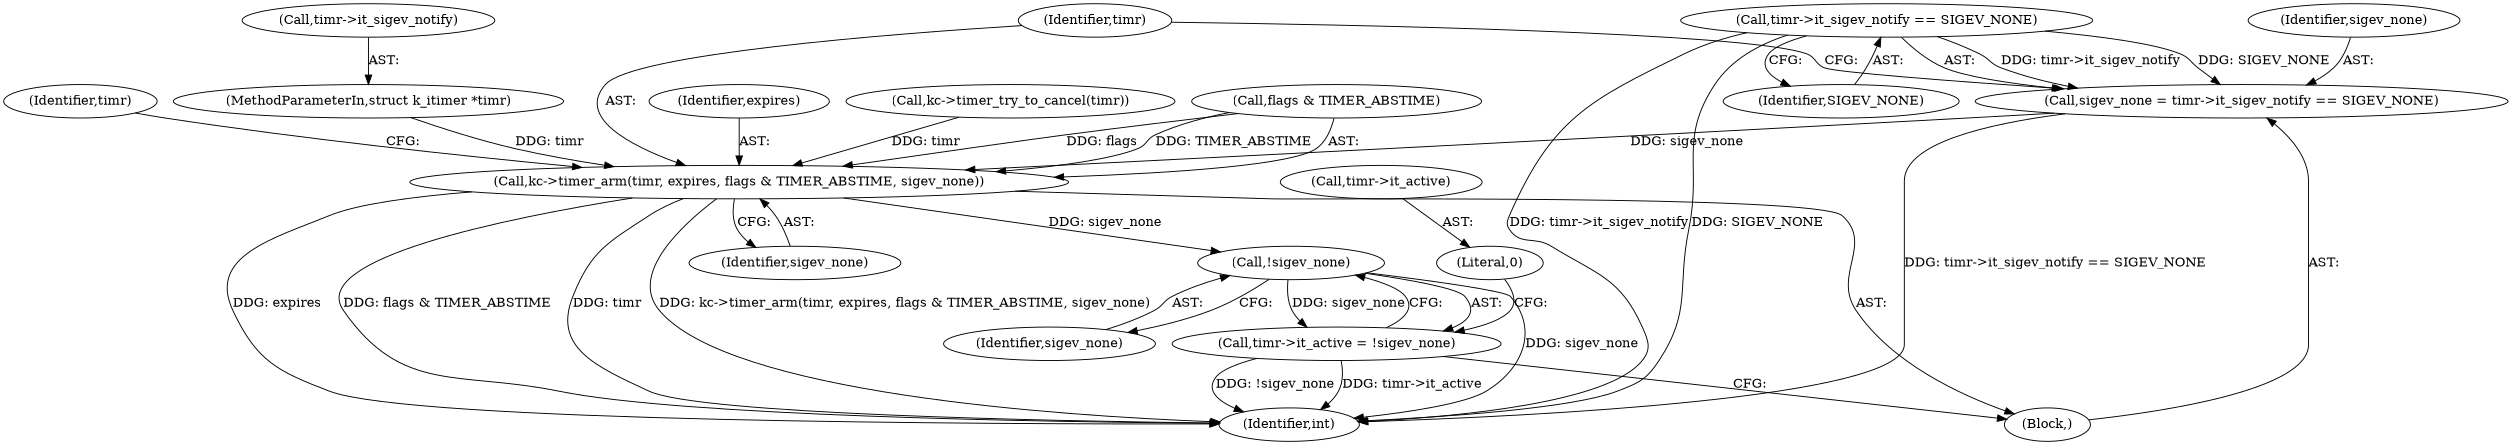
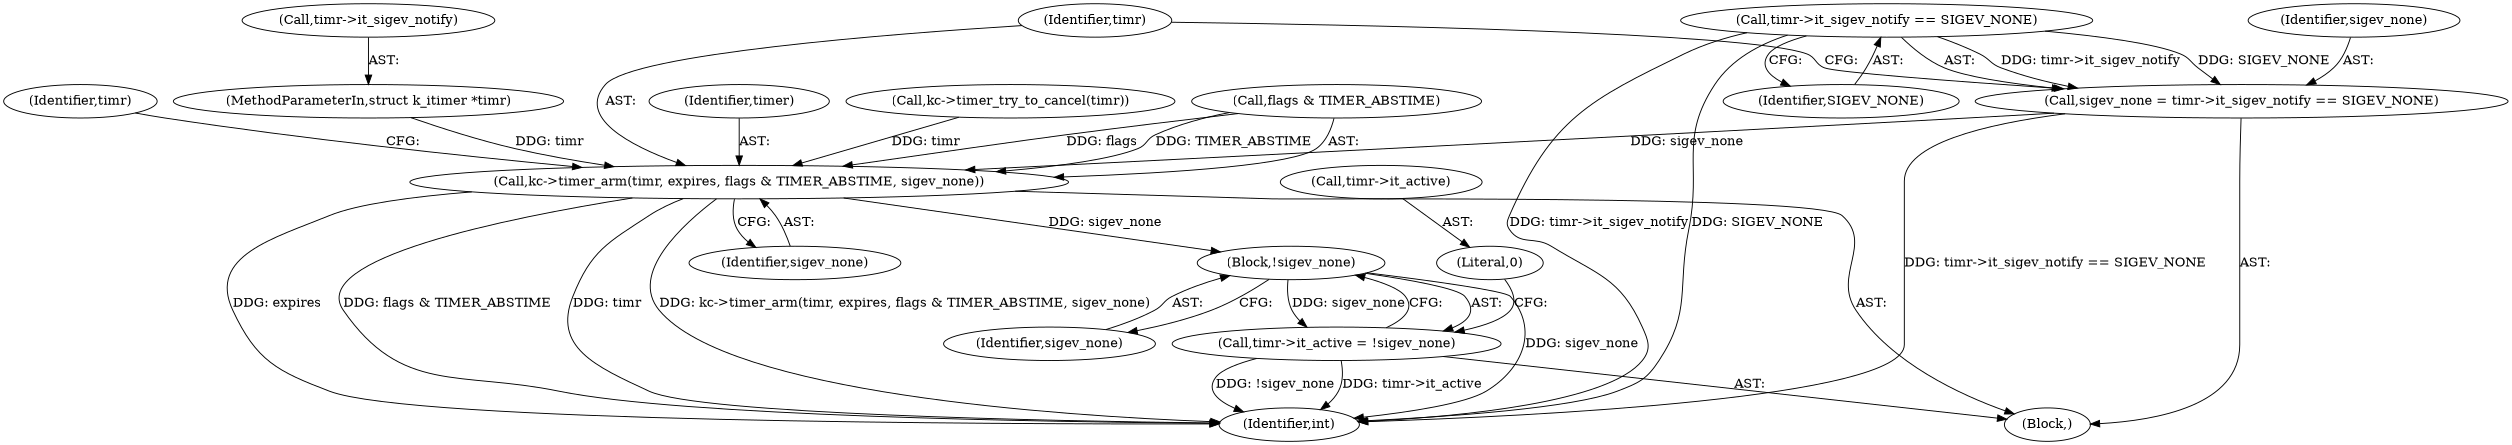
(739, 101) -> (739, 101)
(1291, 263) -> (1291, 263)
(2307, 349) -> (2240, 320)
(1752, 384) -> (1752, 384)
